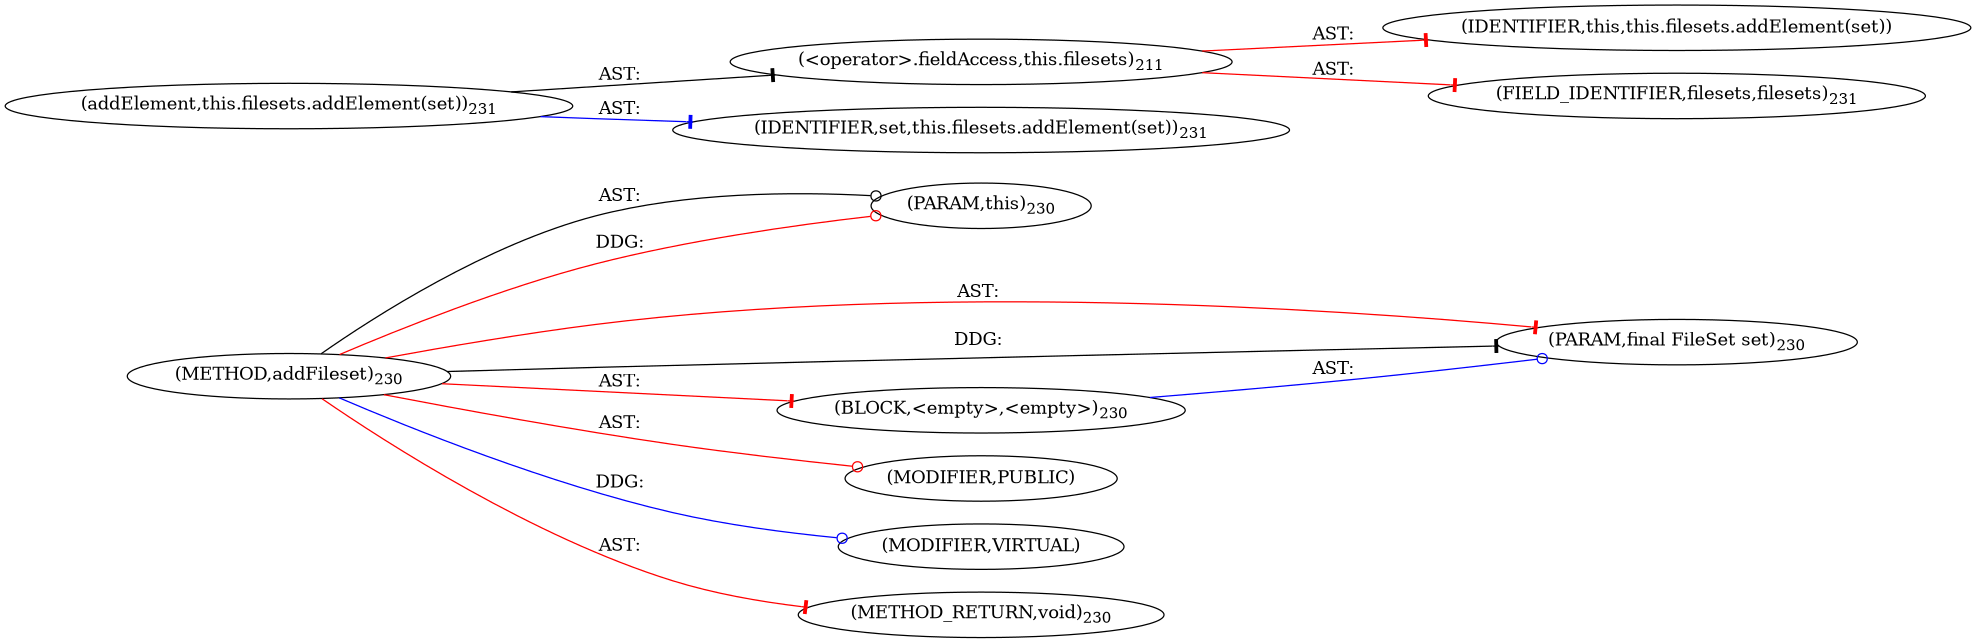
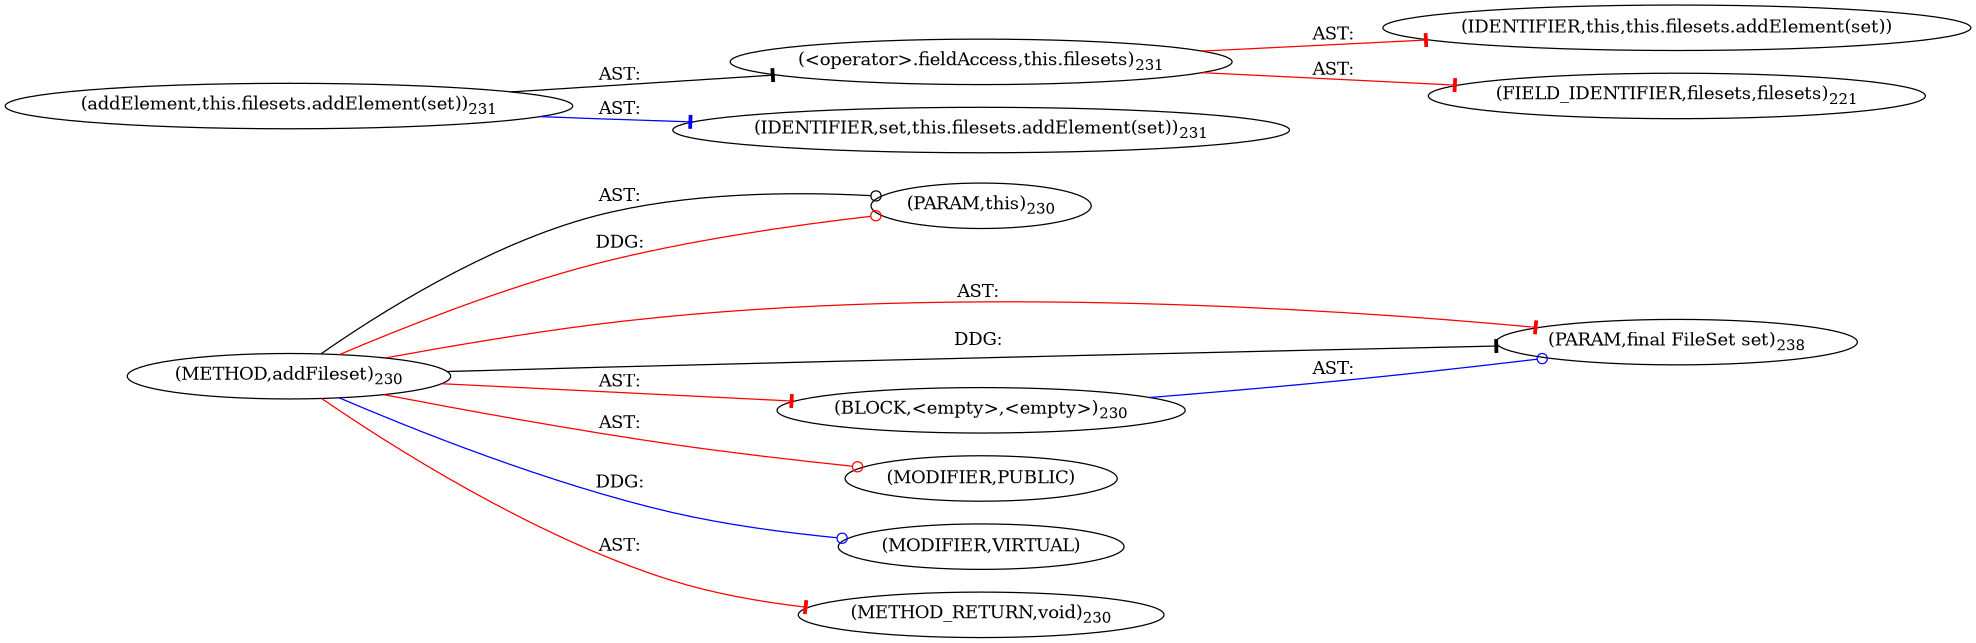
(1150, 60) -> (1150, 60)
(1844, 94) -> (1844, 94)
(1791, 340) -> (1791, 340)
